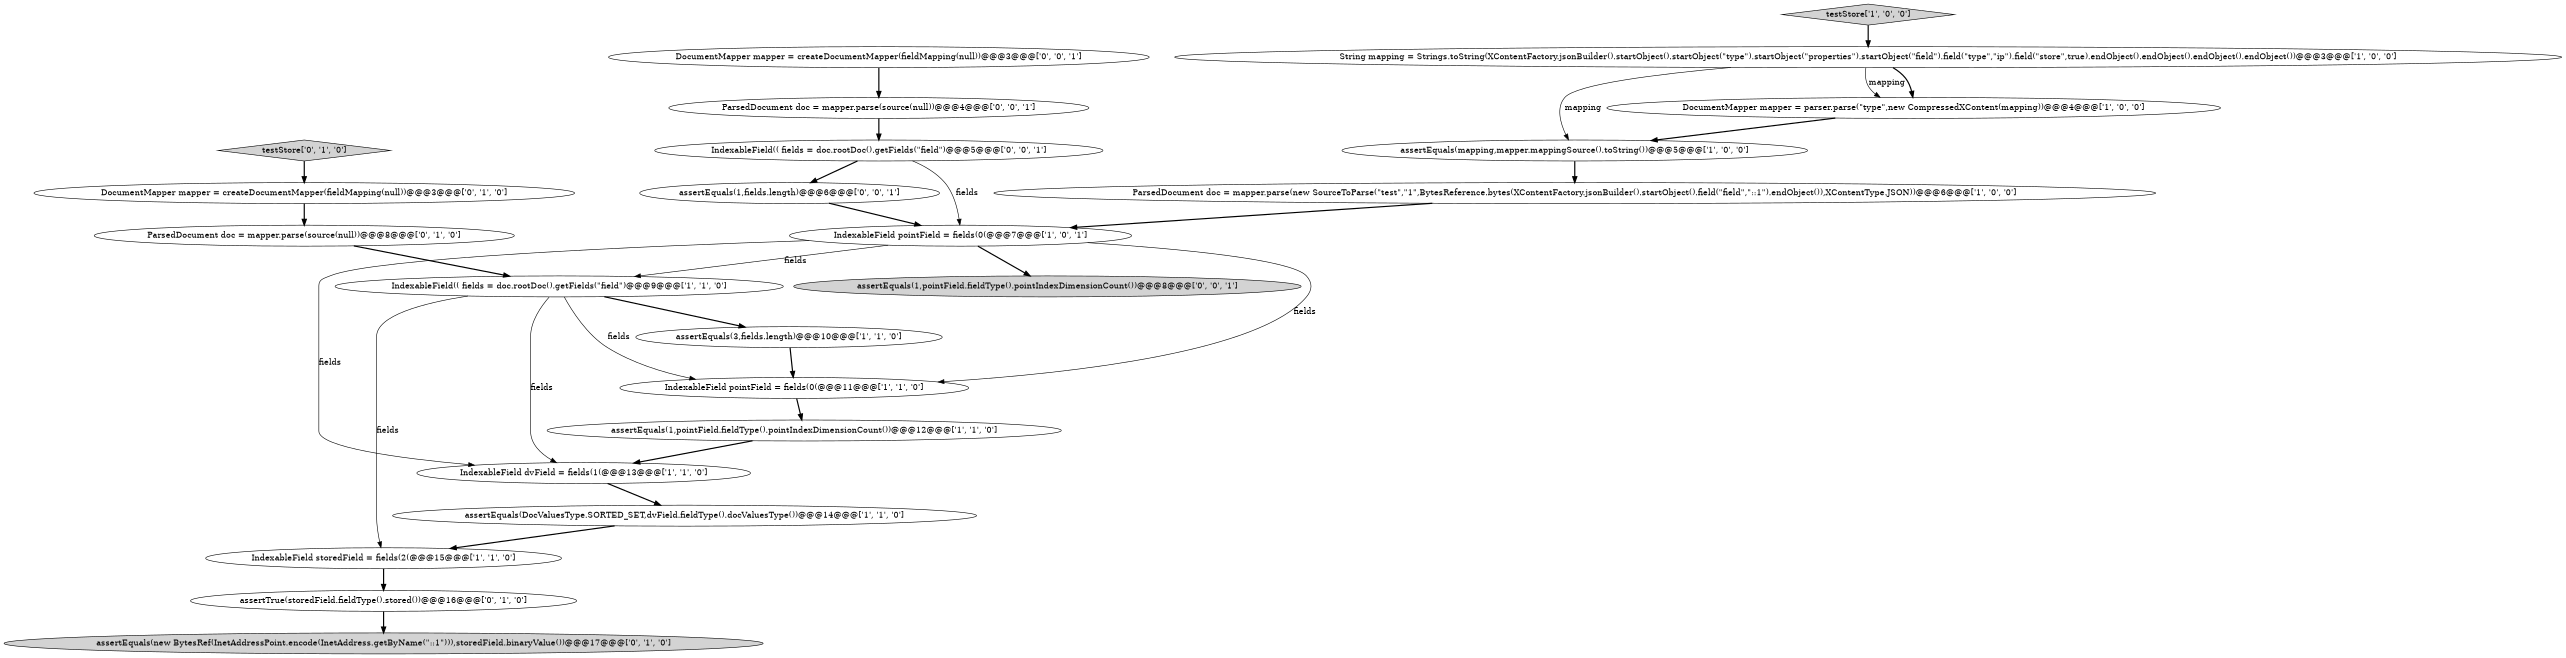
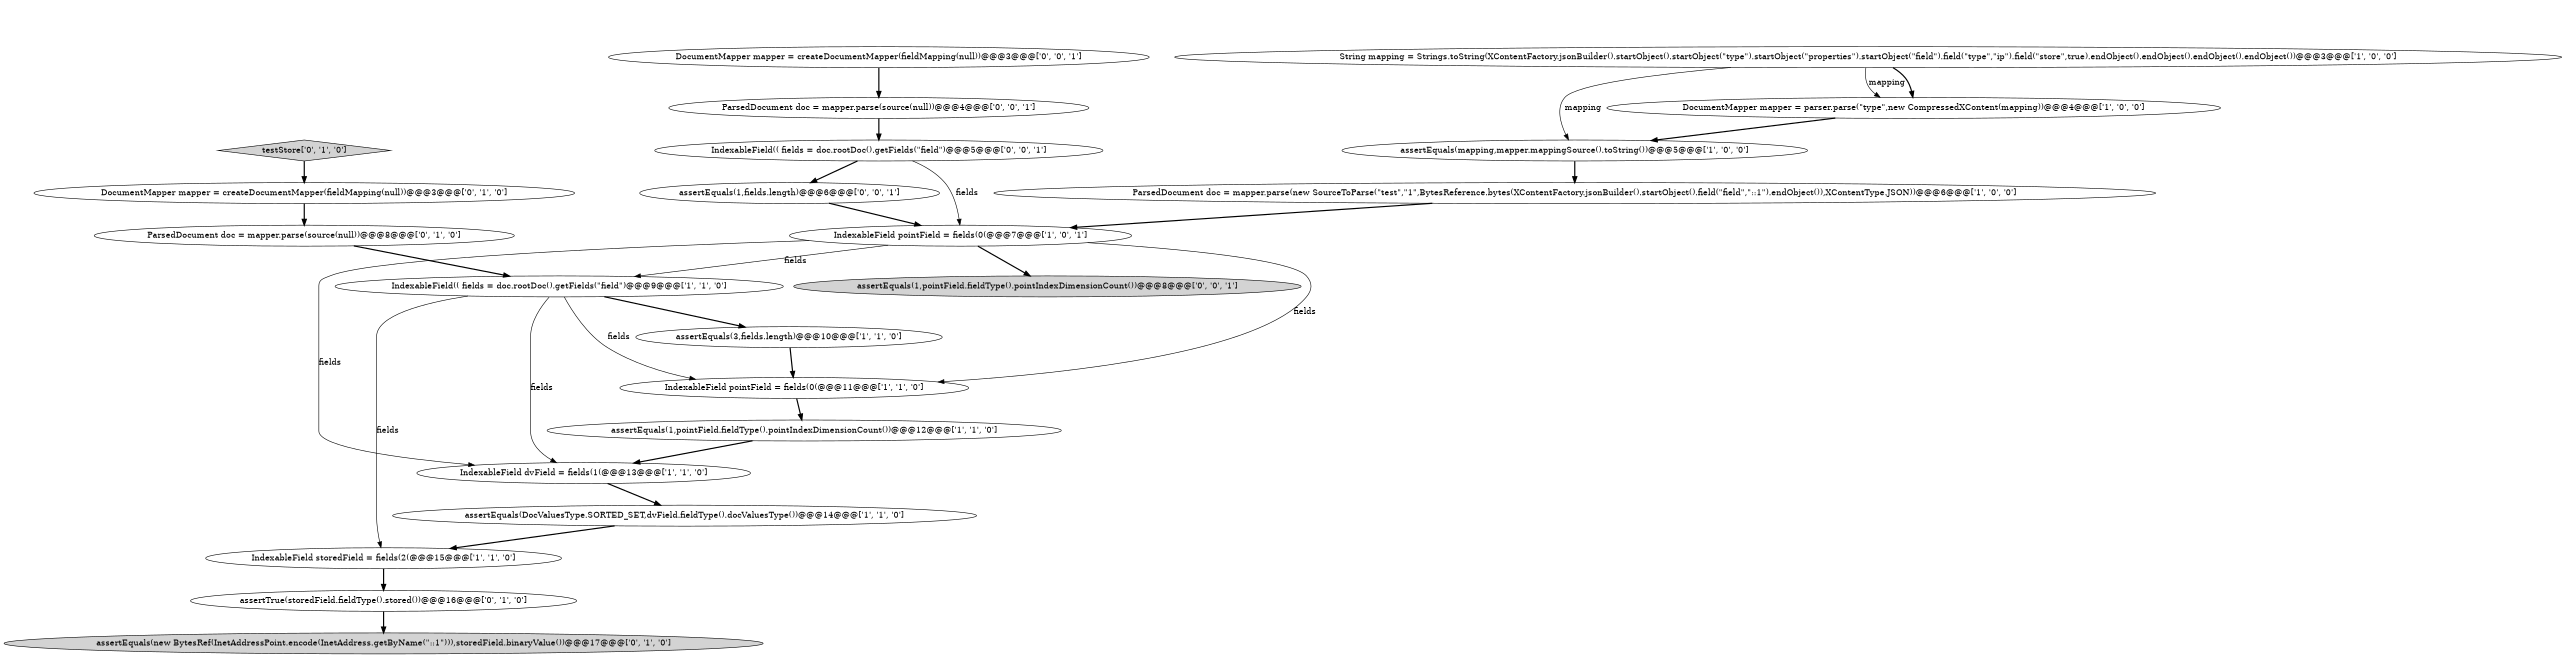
(1868, 15) -> none
